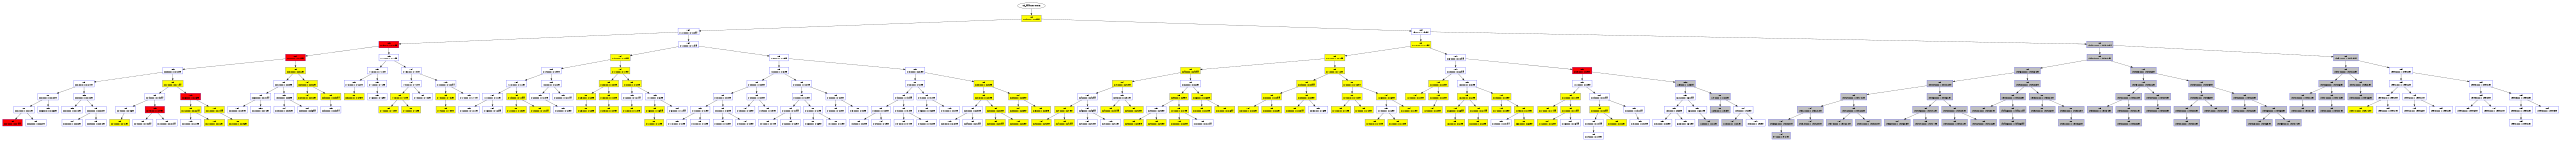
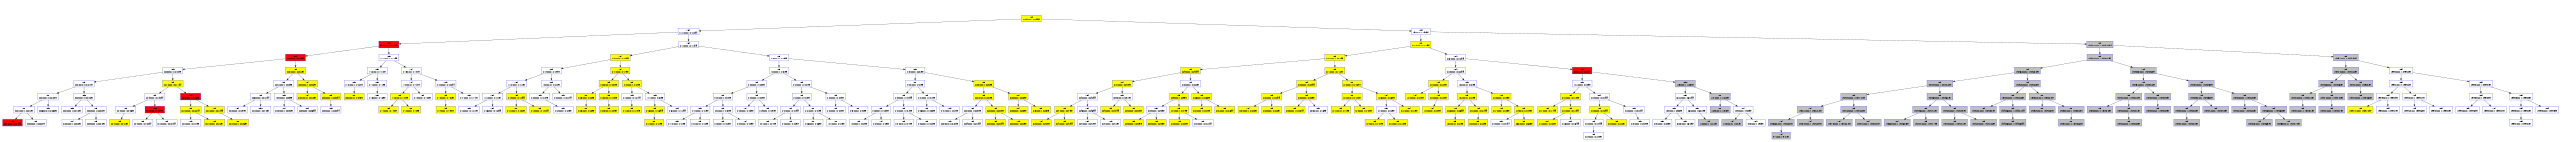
(1031, 6) -> none
